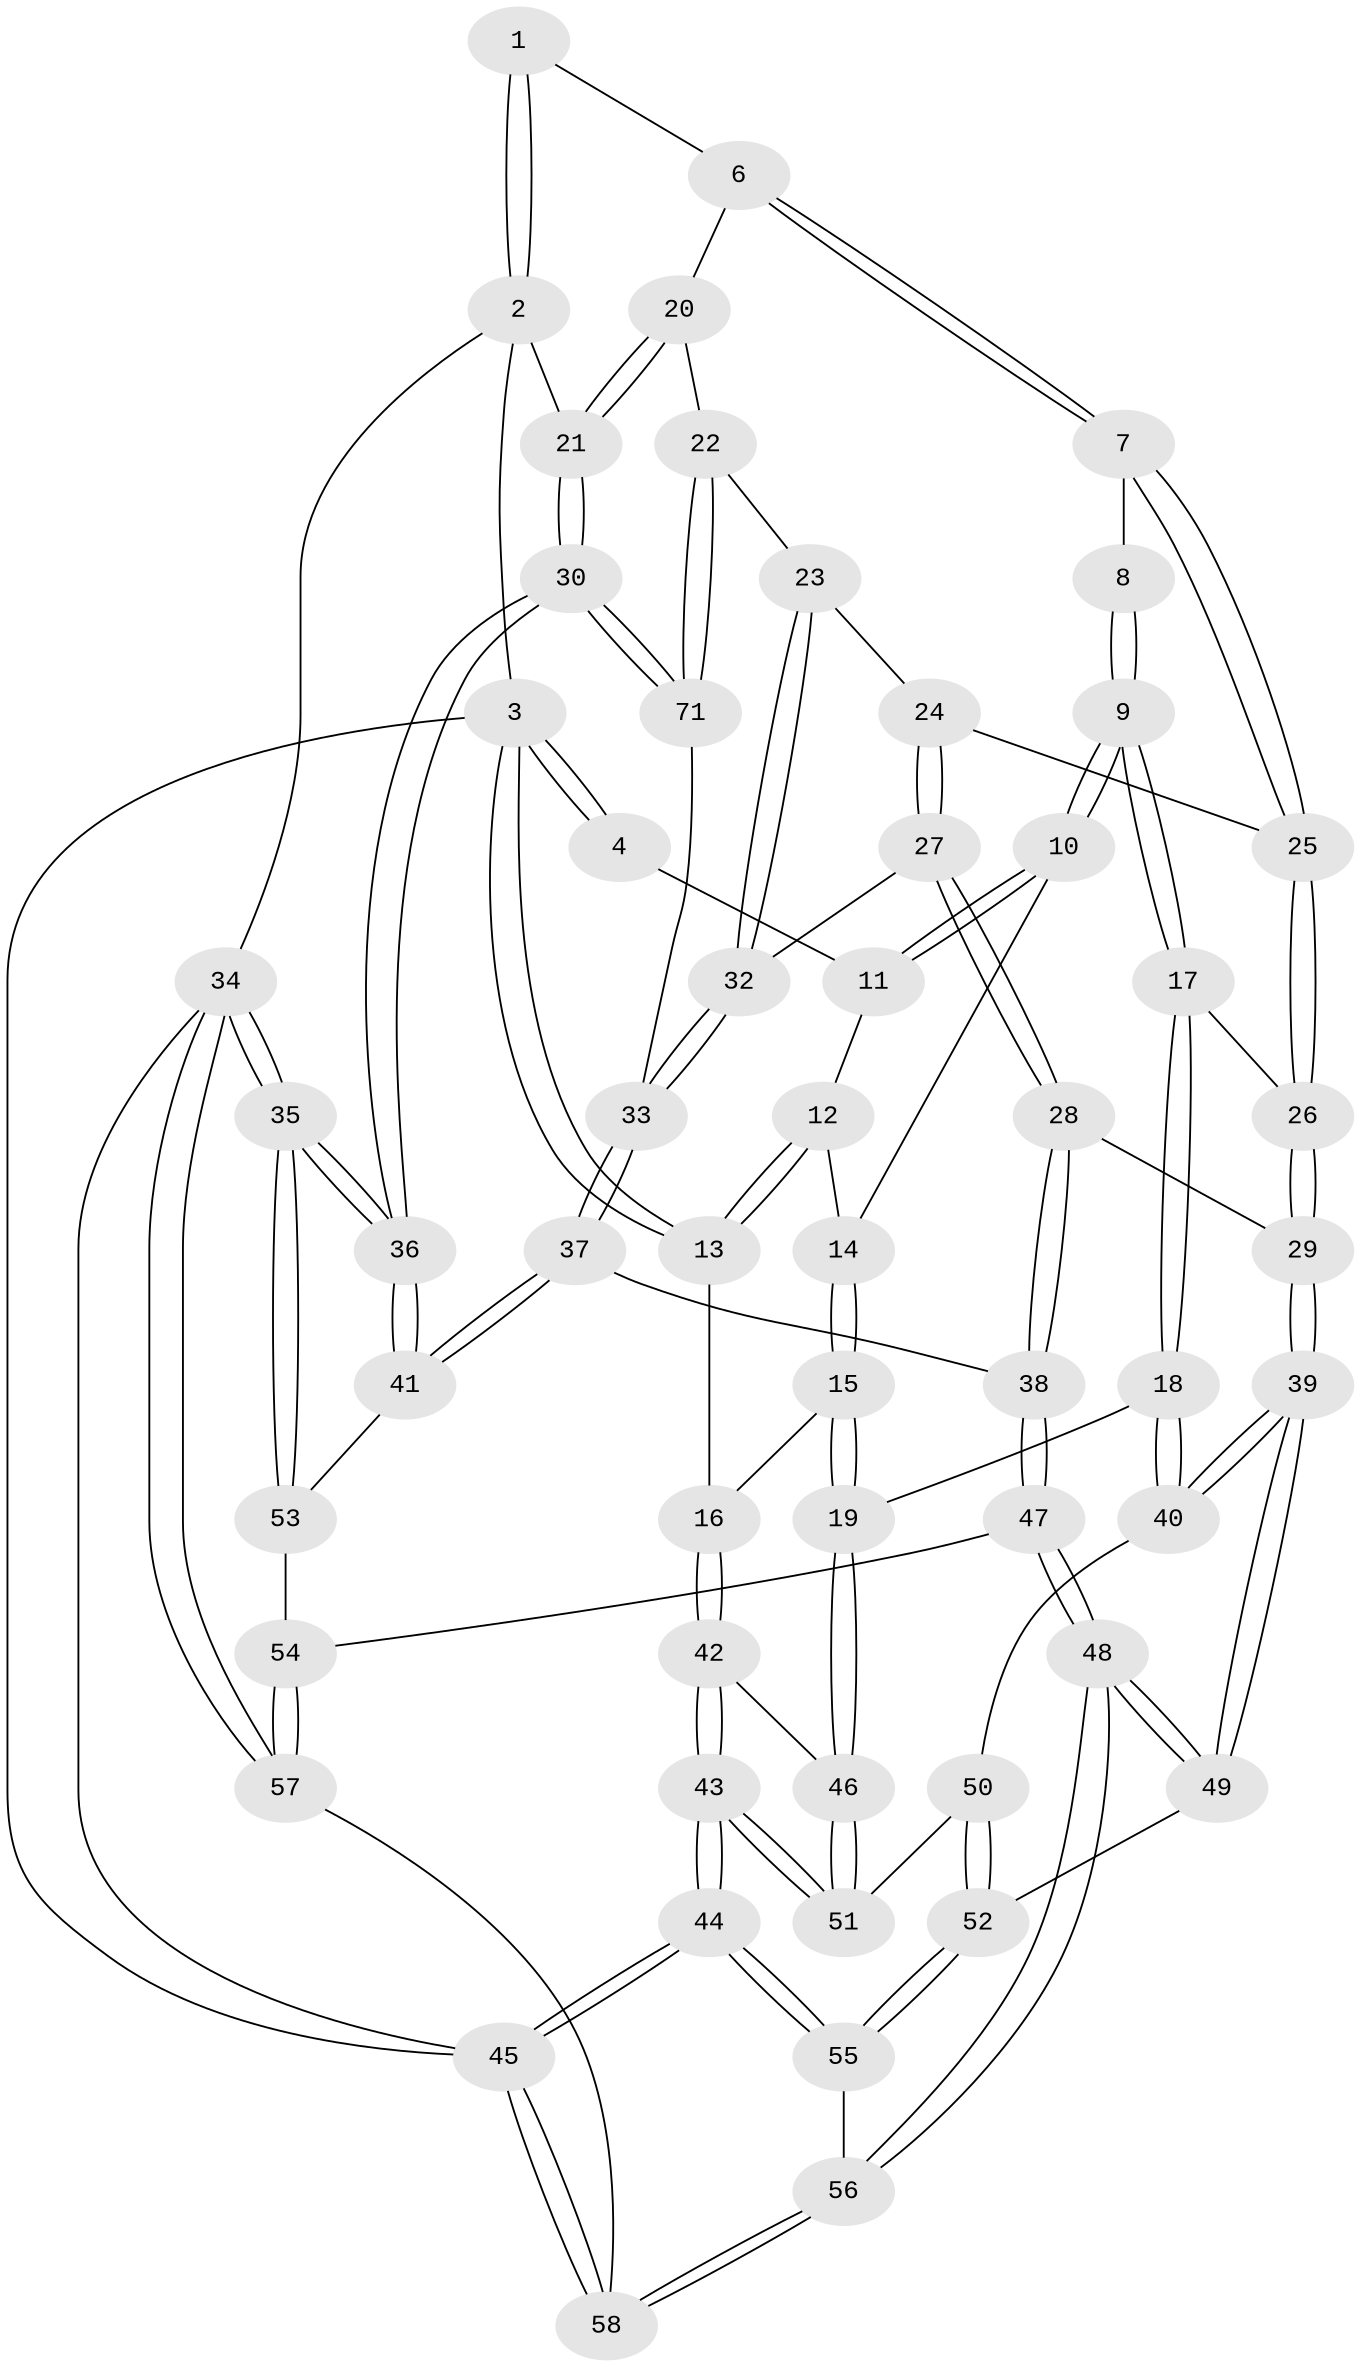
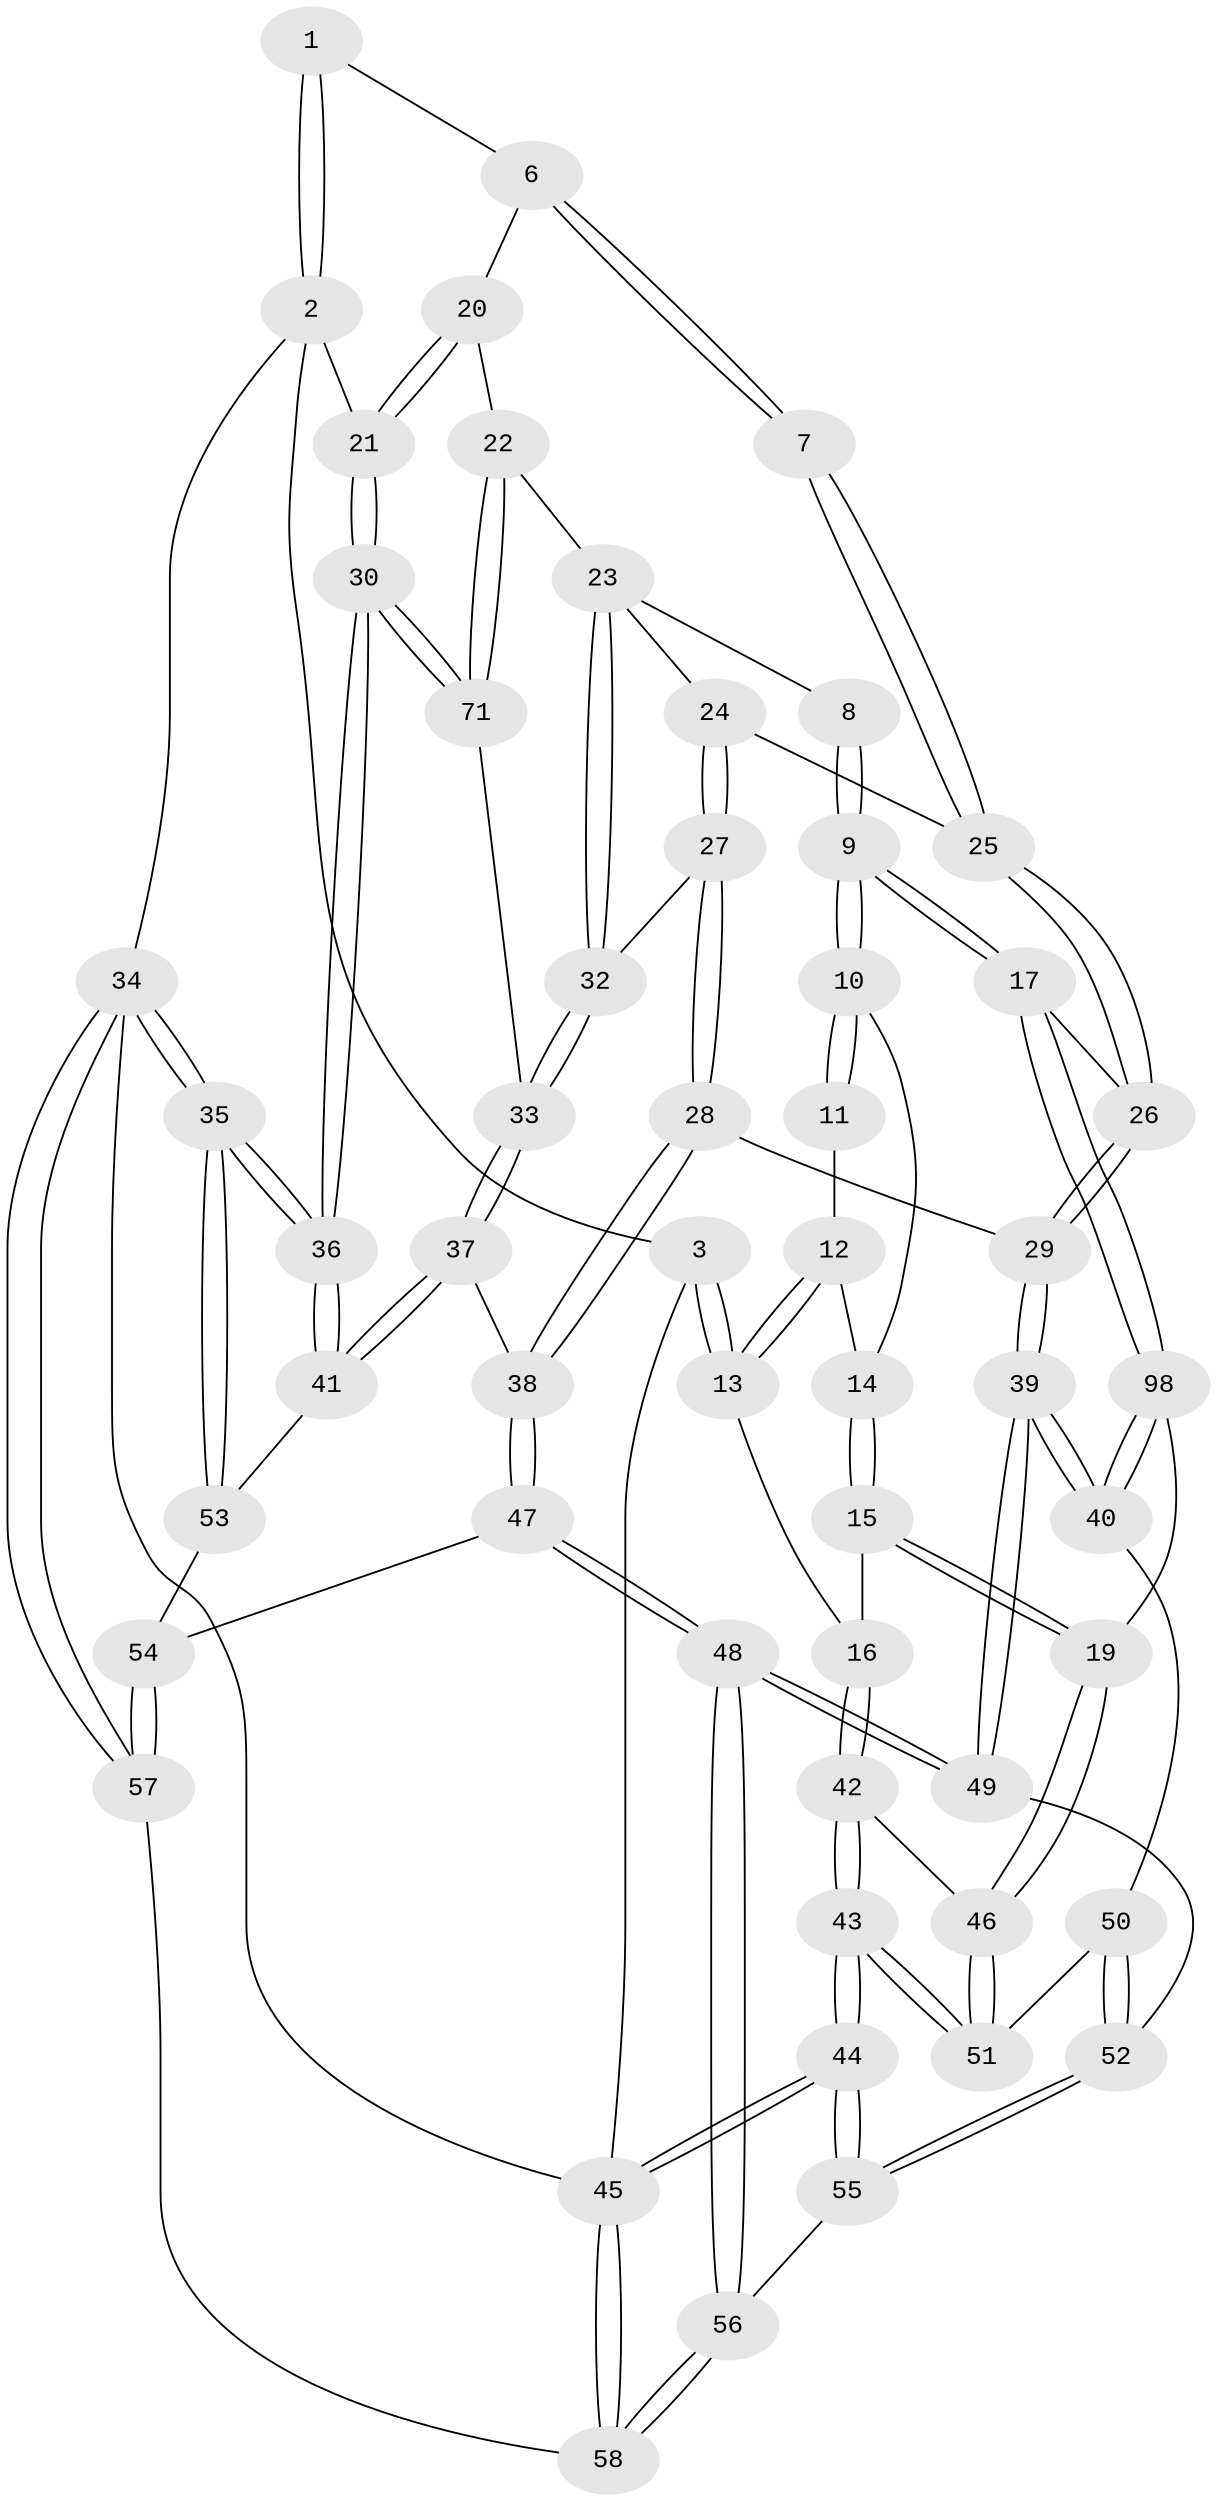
(1124, 512) -> (726, 646)
(620, 847) -> none
(1169, 1385) -> (1159, 1385)
